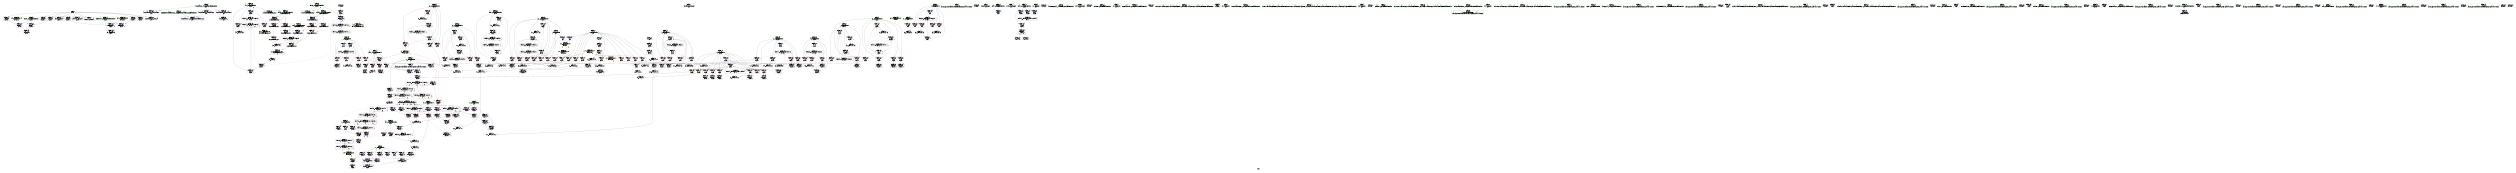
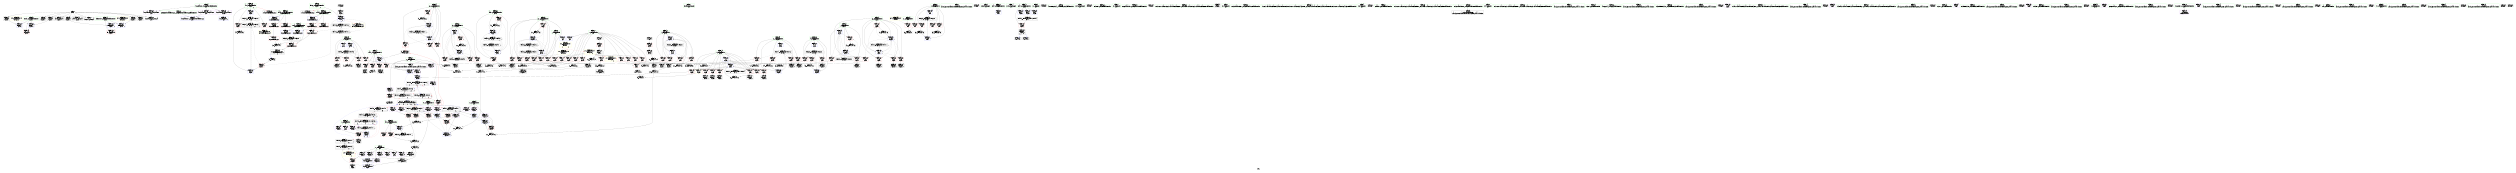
(224, 13) -> (224, 13)
